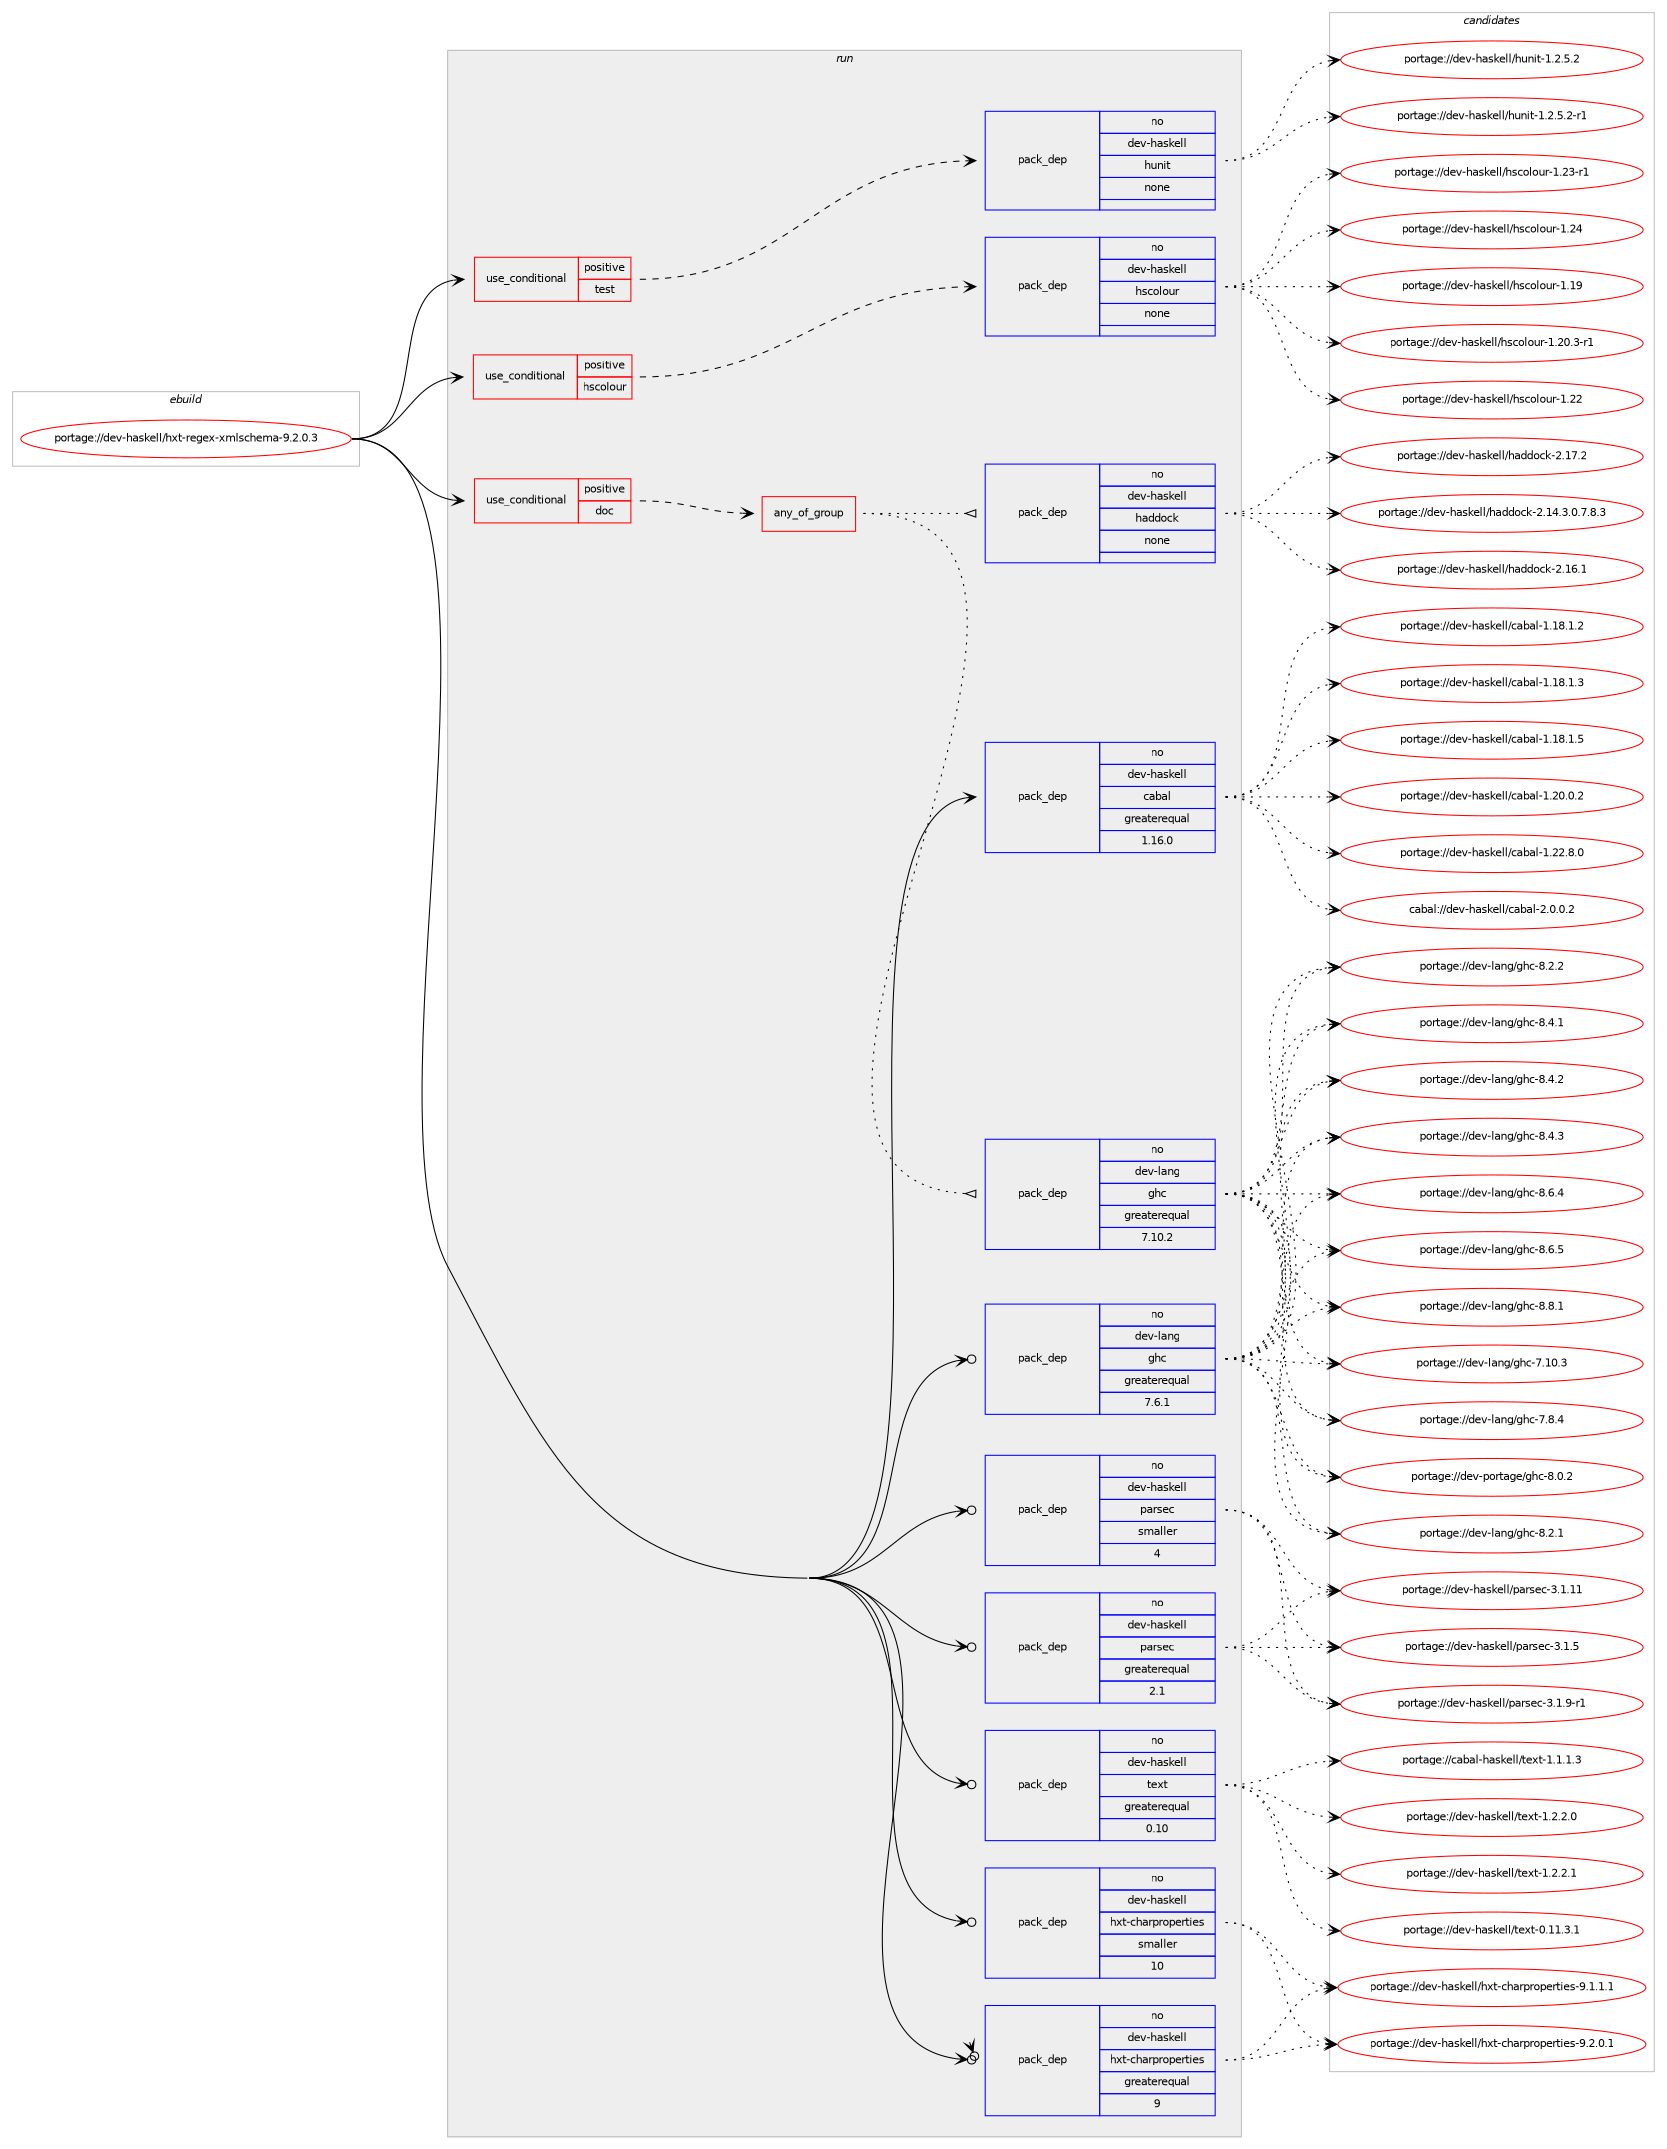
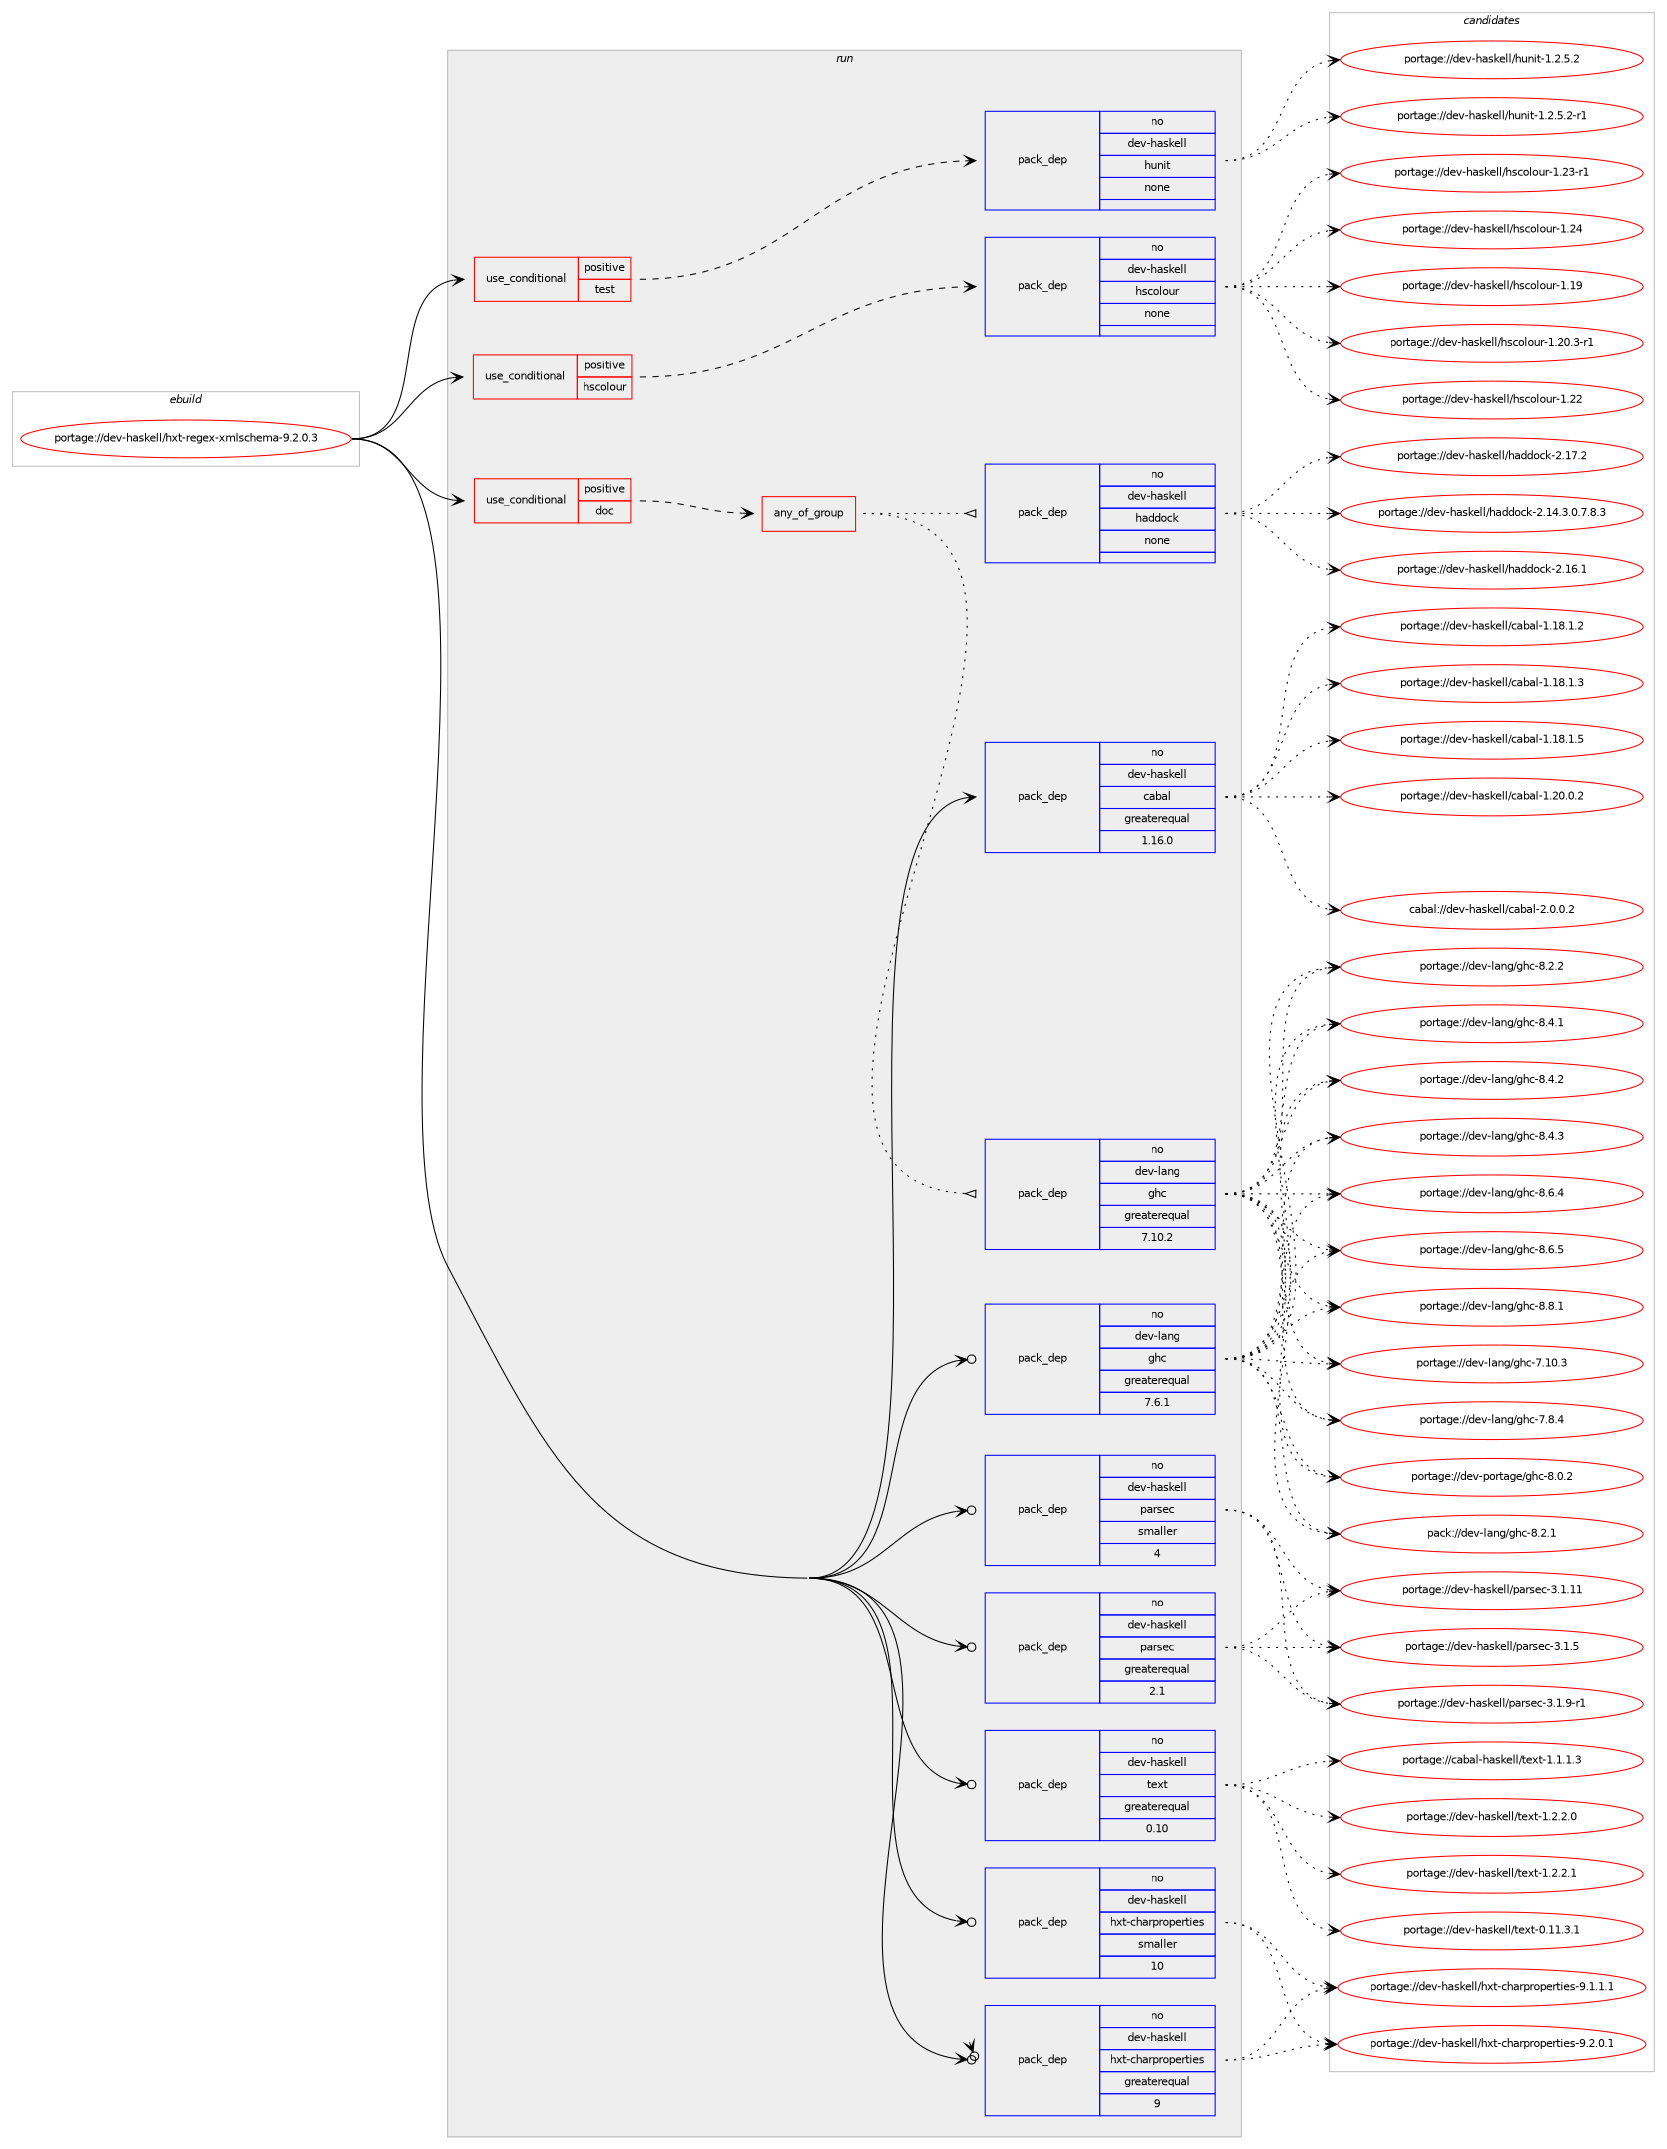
(1492, 854) -> none
(1492, 1534) -> (1492, 1534)
